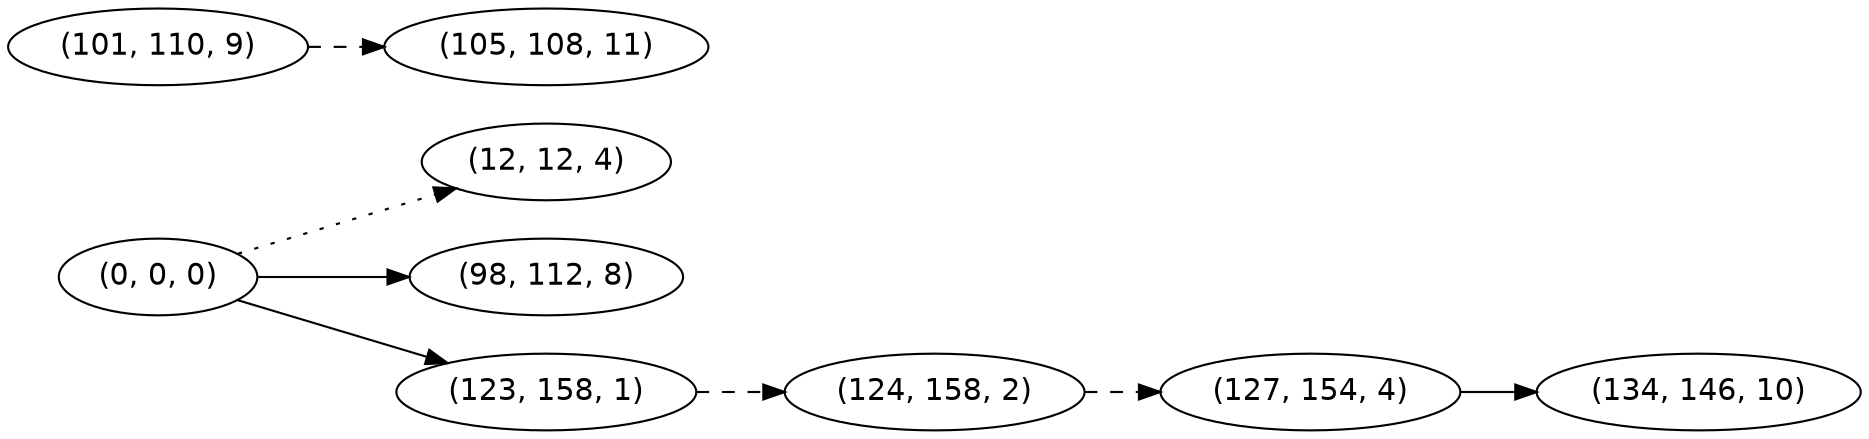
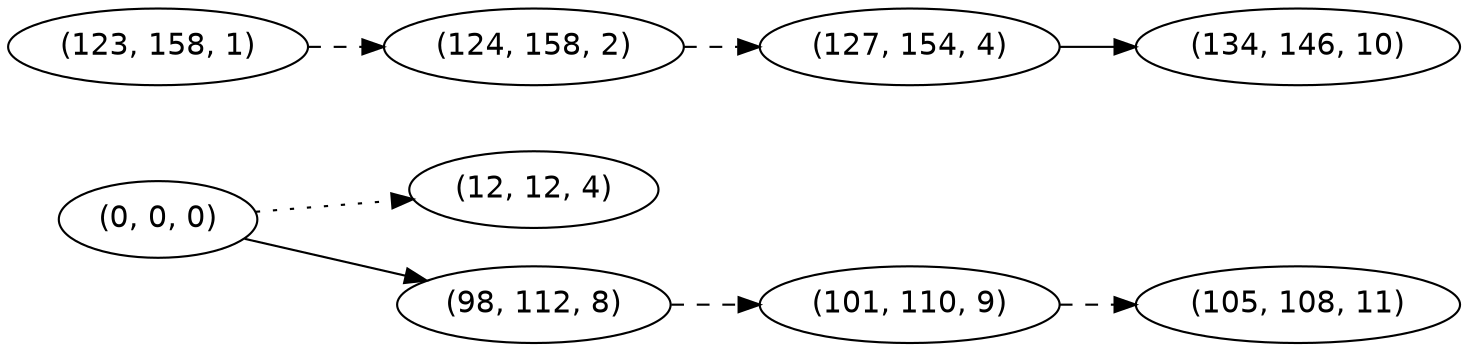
none -> (705, 305)
(332, 328) -> none
